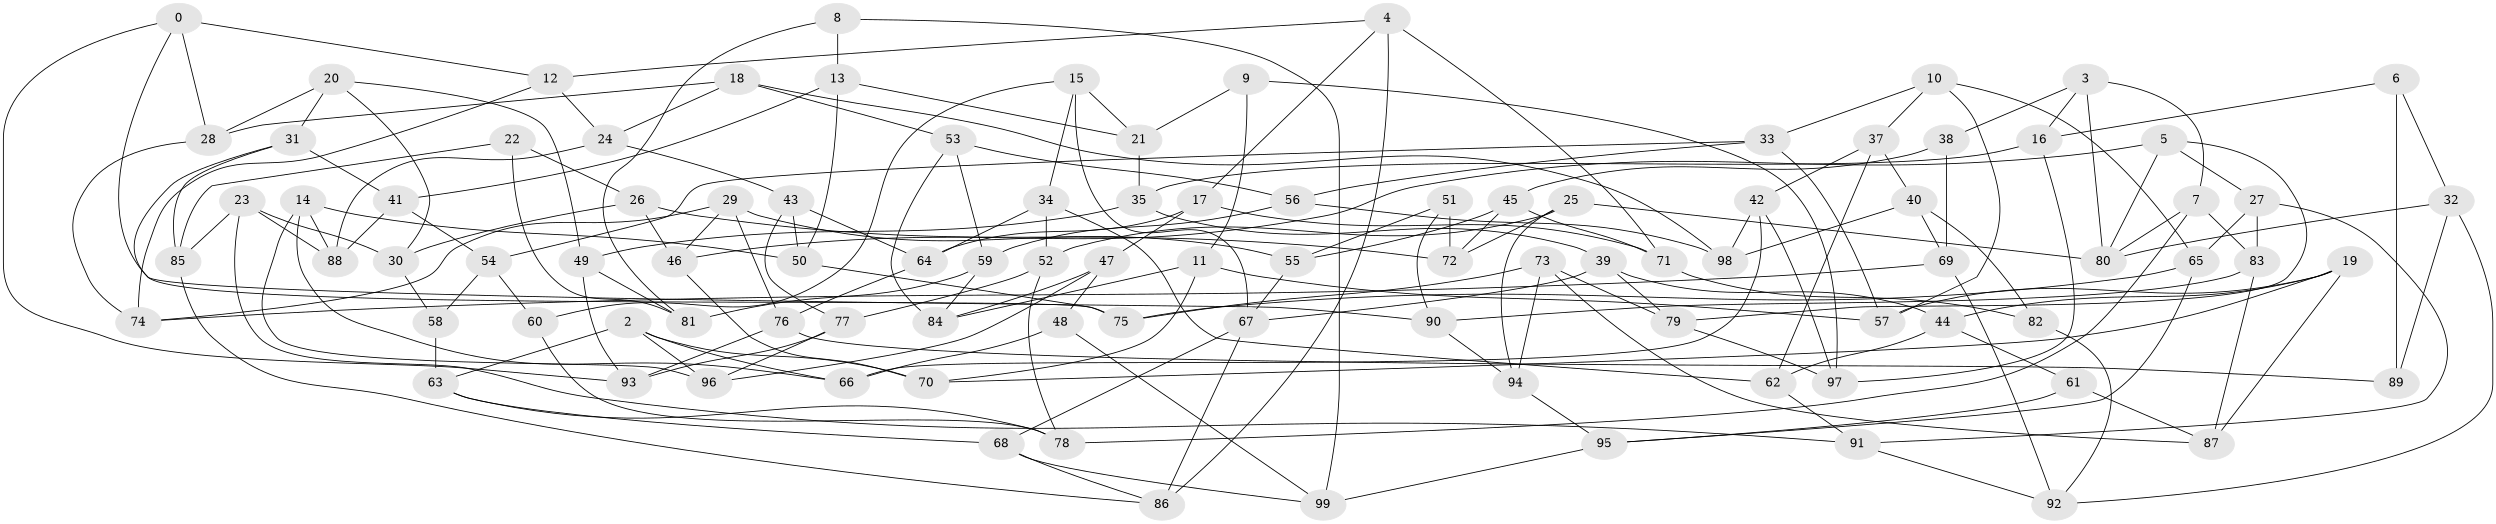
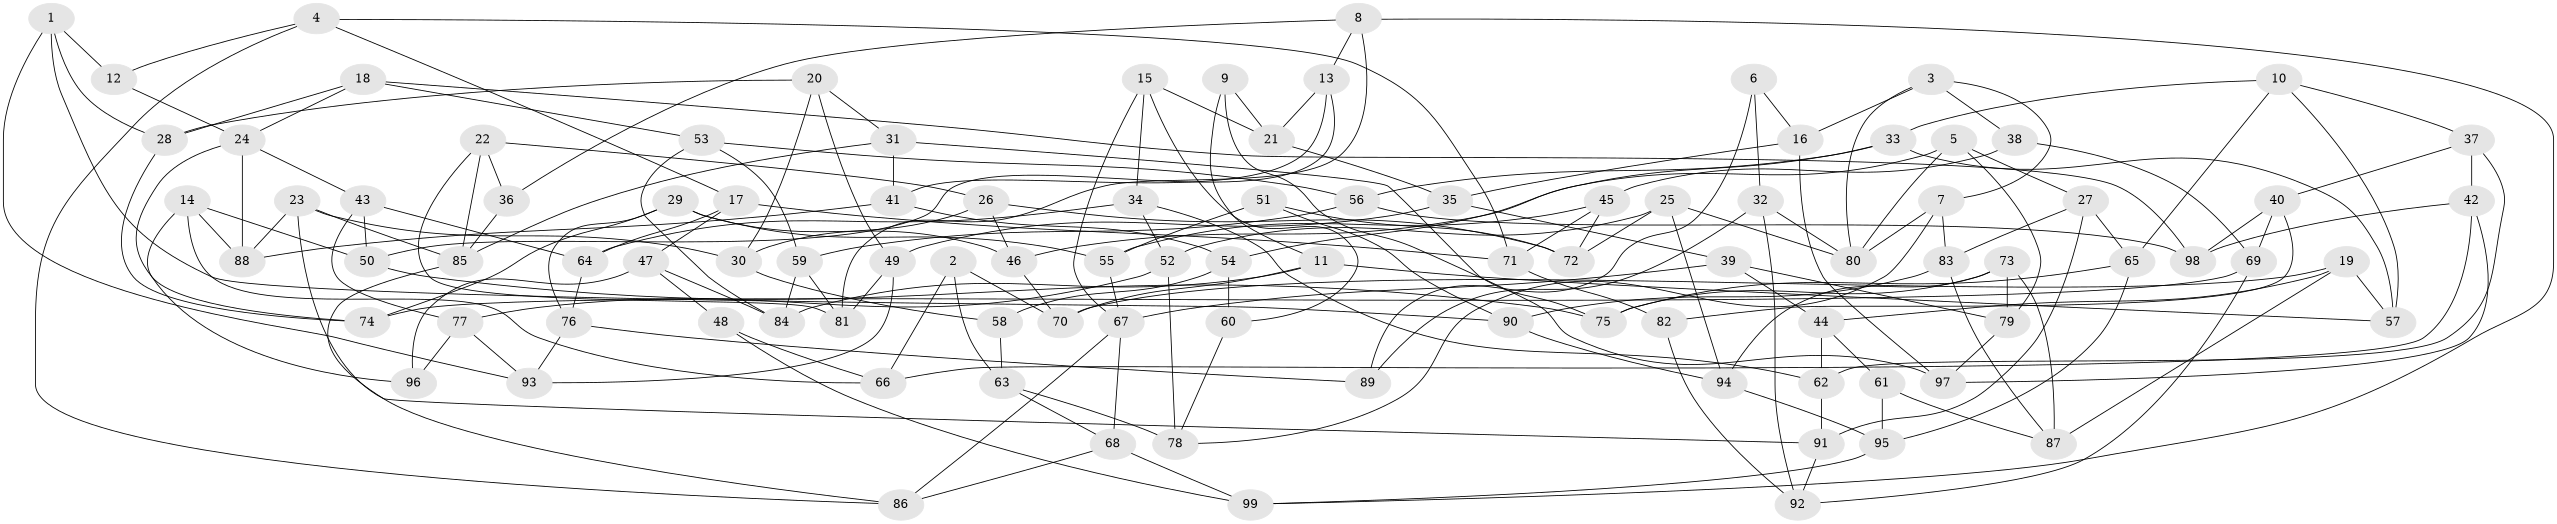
(179, 19) -> (52, 19)
(294, 161) -> (169, 289)
none -> (507, 201)
(669, 353) -> none
